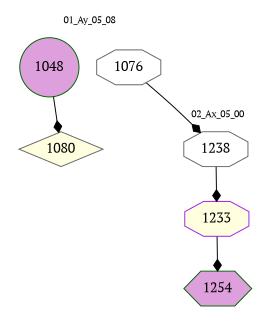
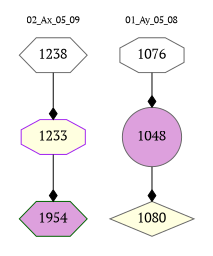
(49, 67) -> (152, 137)
(163, 97) -> (152, 84)
(218, 115) -> (53, 21)
(216, 149) -> (53, 55)
(218, 289) -> (53, 219)
